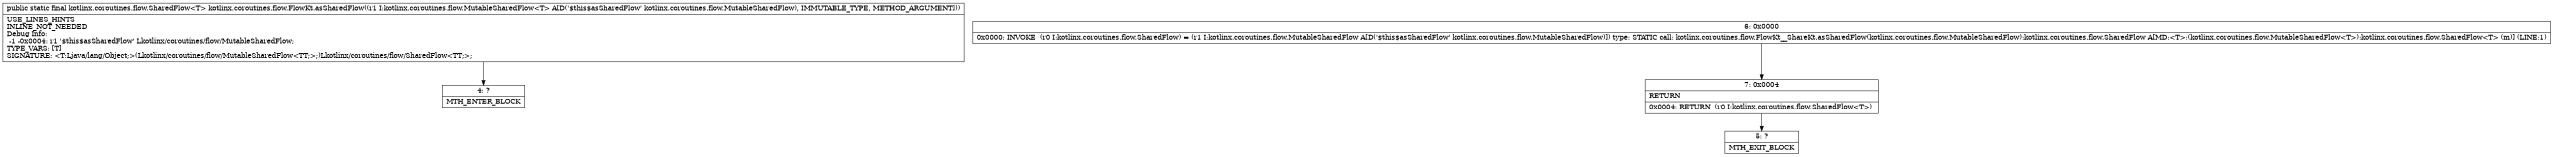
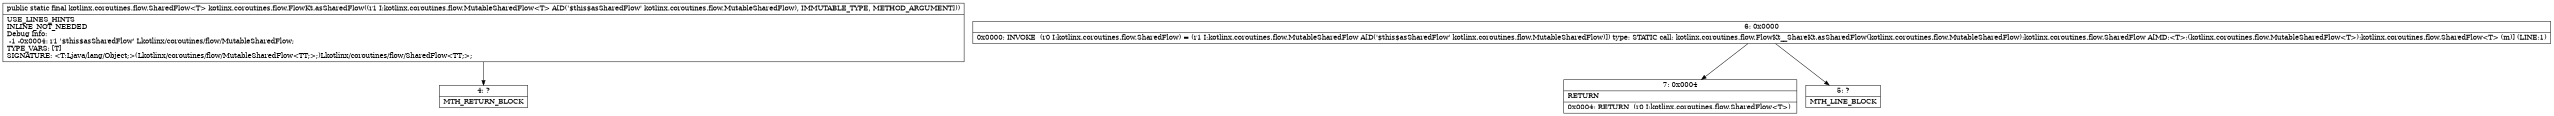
(484, 102) -> (484, 102)
(1762, 120) -> (1800, 63)
(1762, 148) -> (1843, 102)
